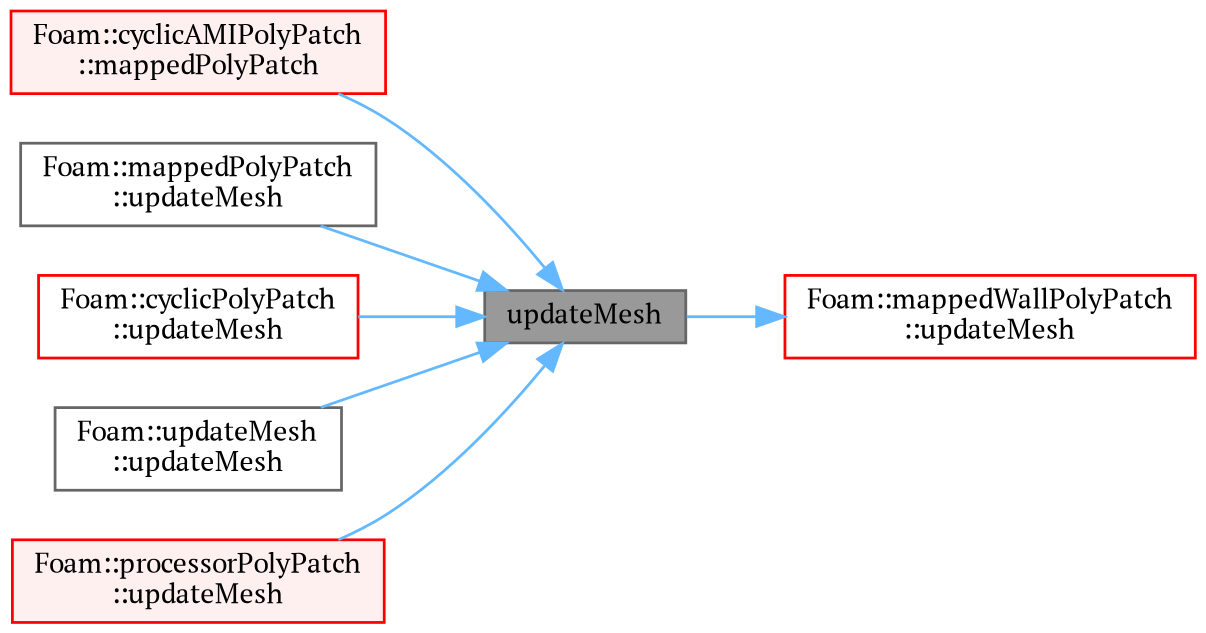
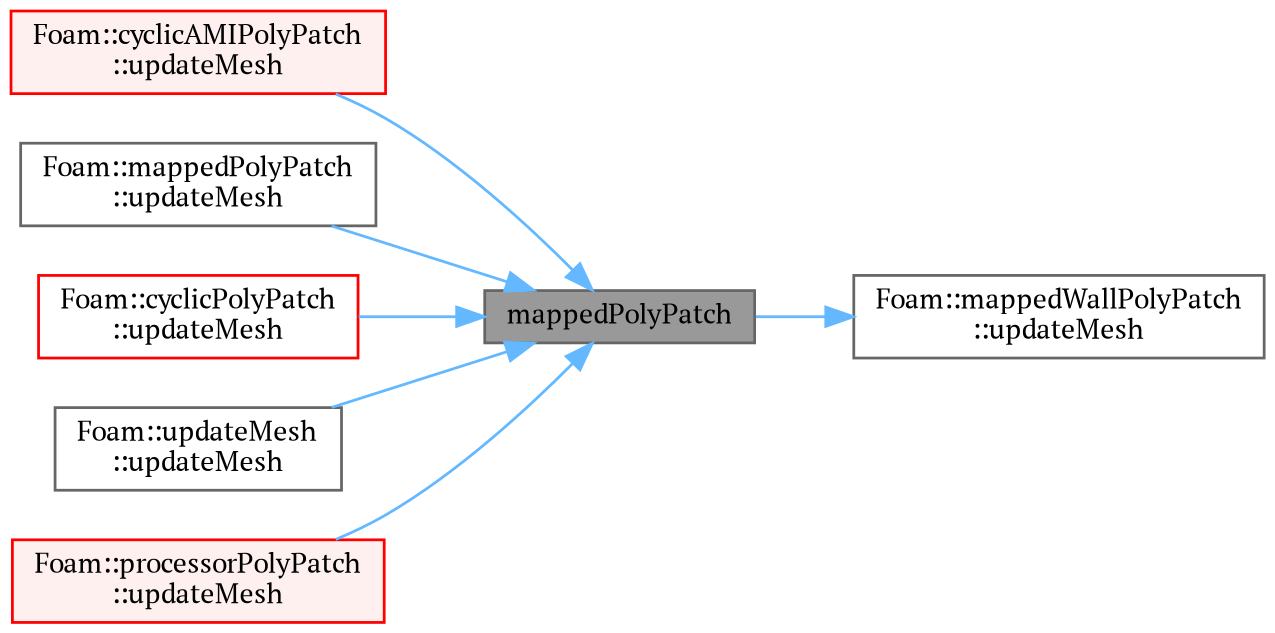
(198, 52) -> (198, 52)
(585, 317) -> (620, 317)
(990, 317) -> (1059, 317)
